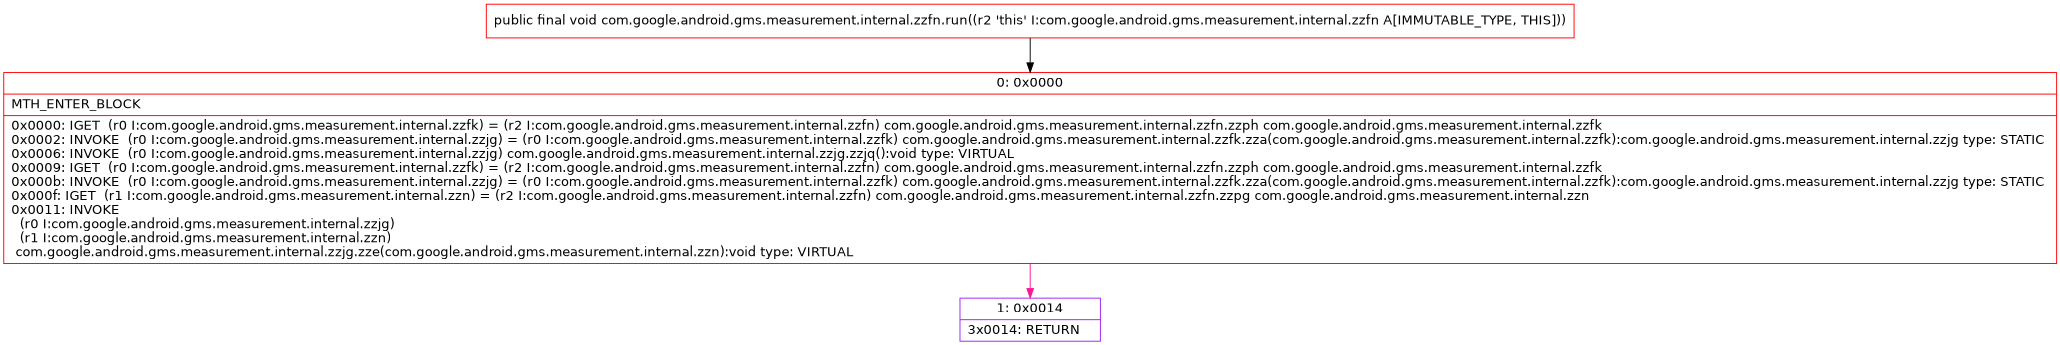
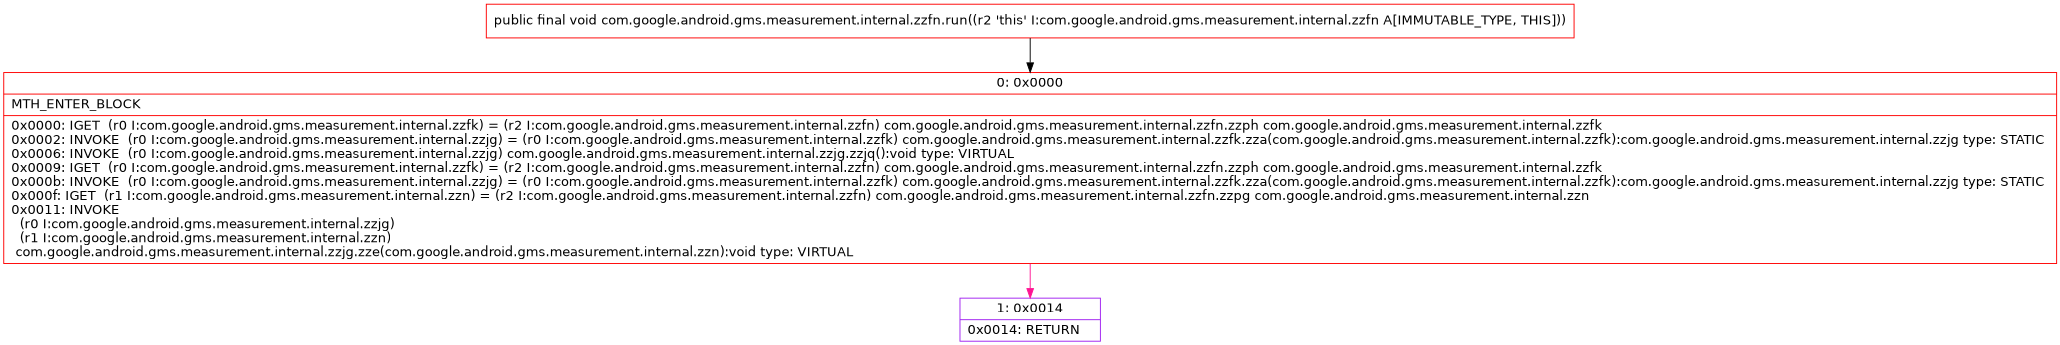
(1030, 330) -> (1030, 330)
